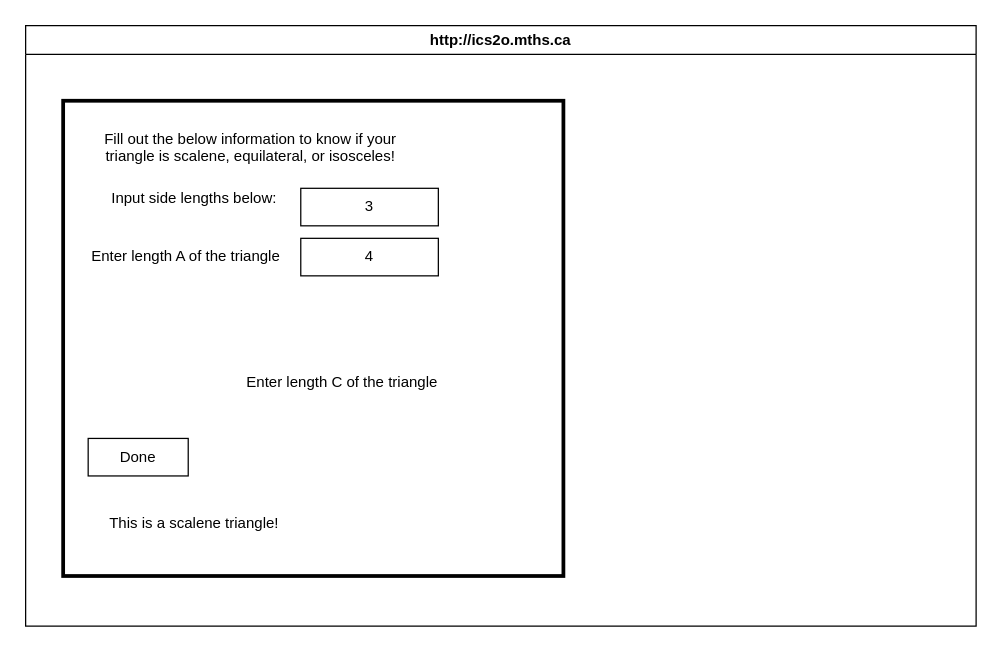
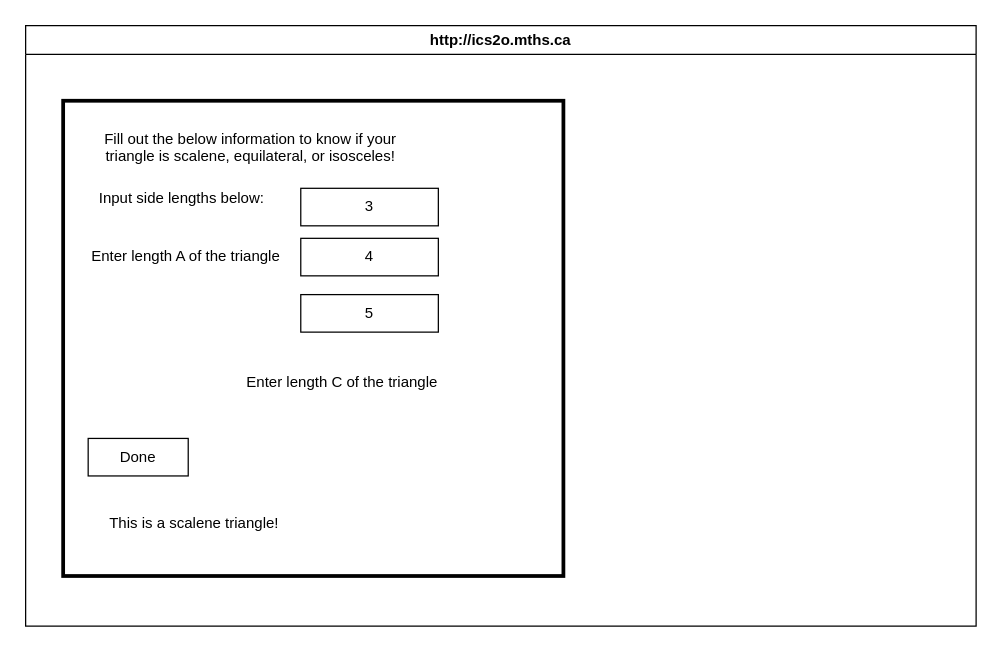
(194, 207) -> (182, 207)
none -> (369, 313)
